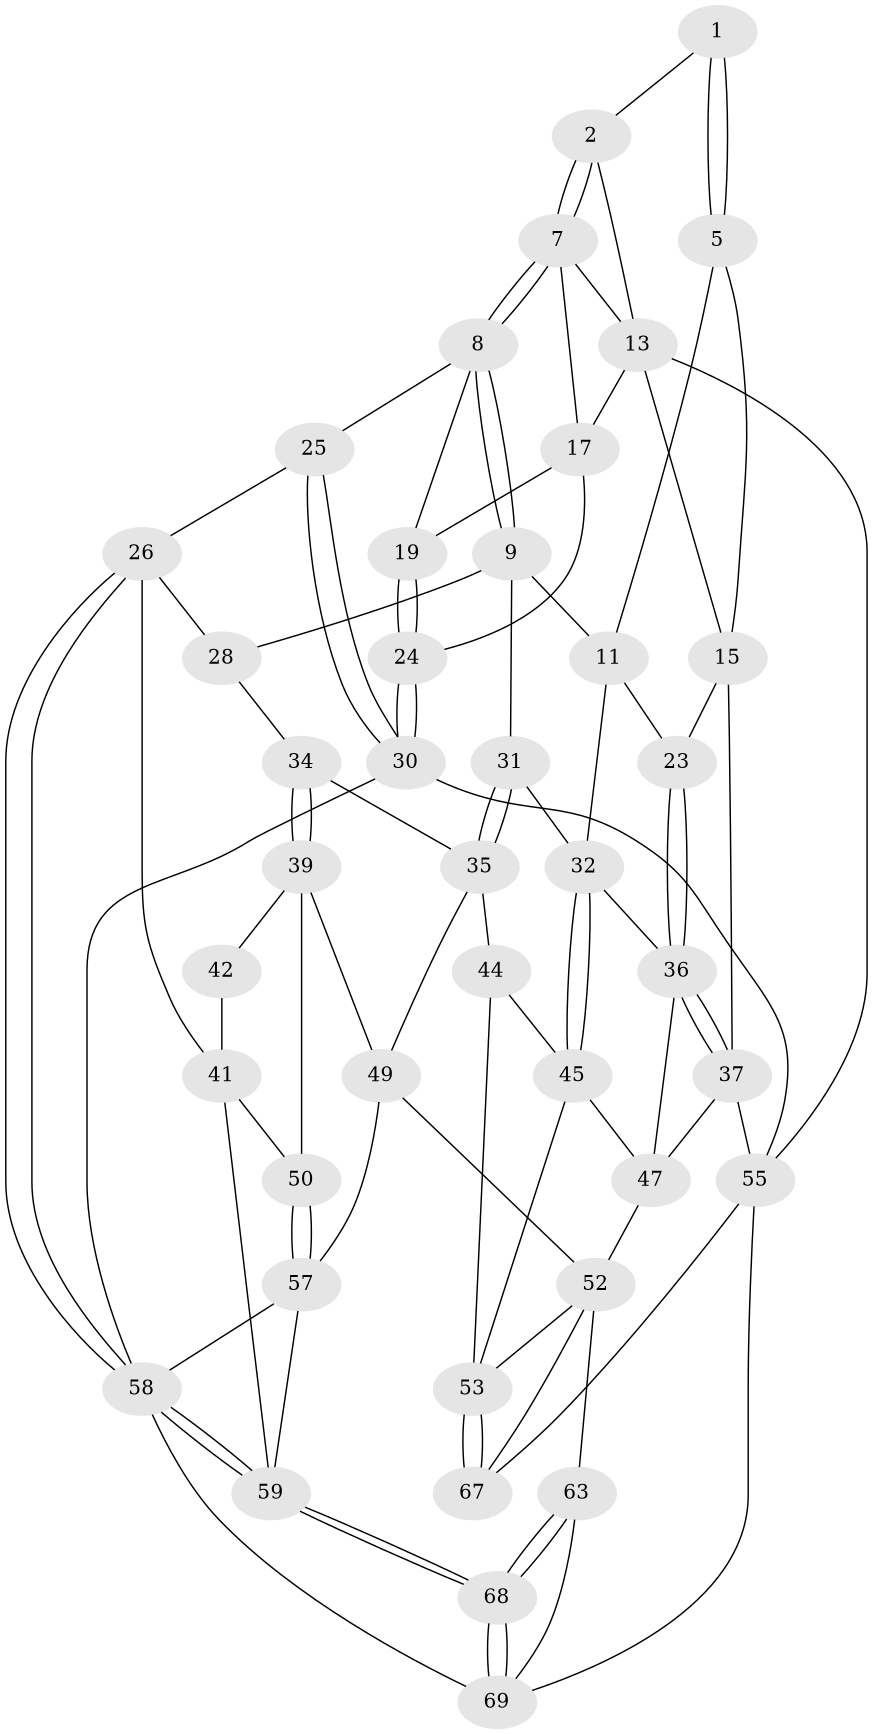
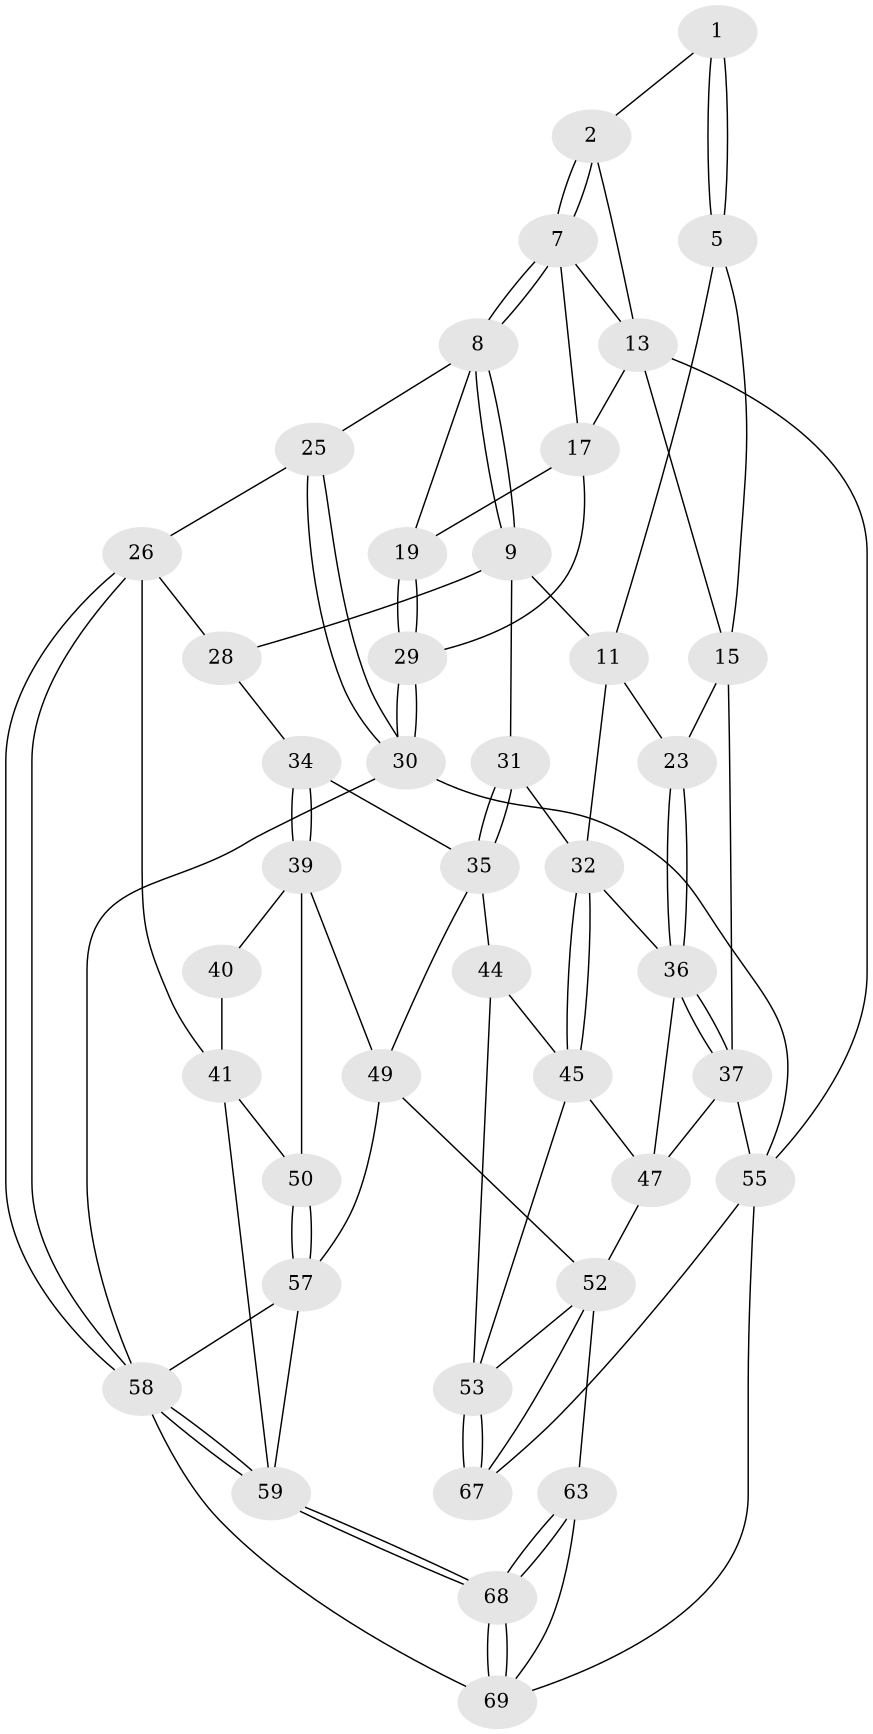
(407, 658) -> (407, 658)
(222, 972) -> (222, 972)
